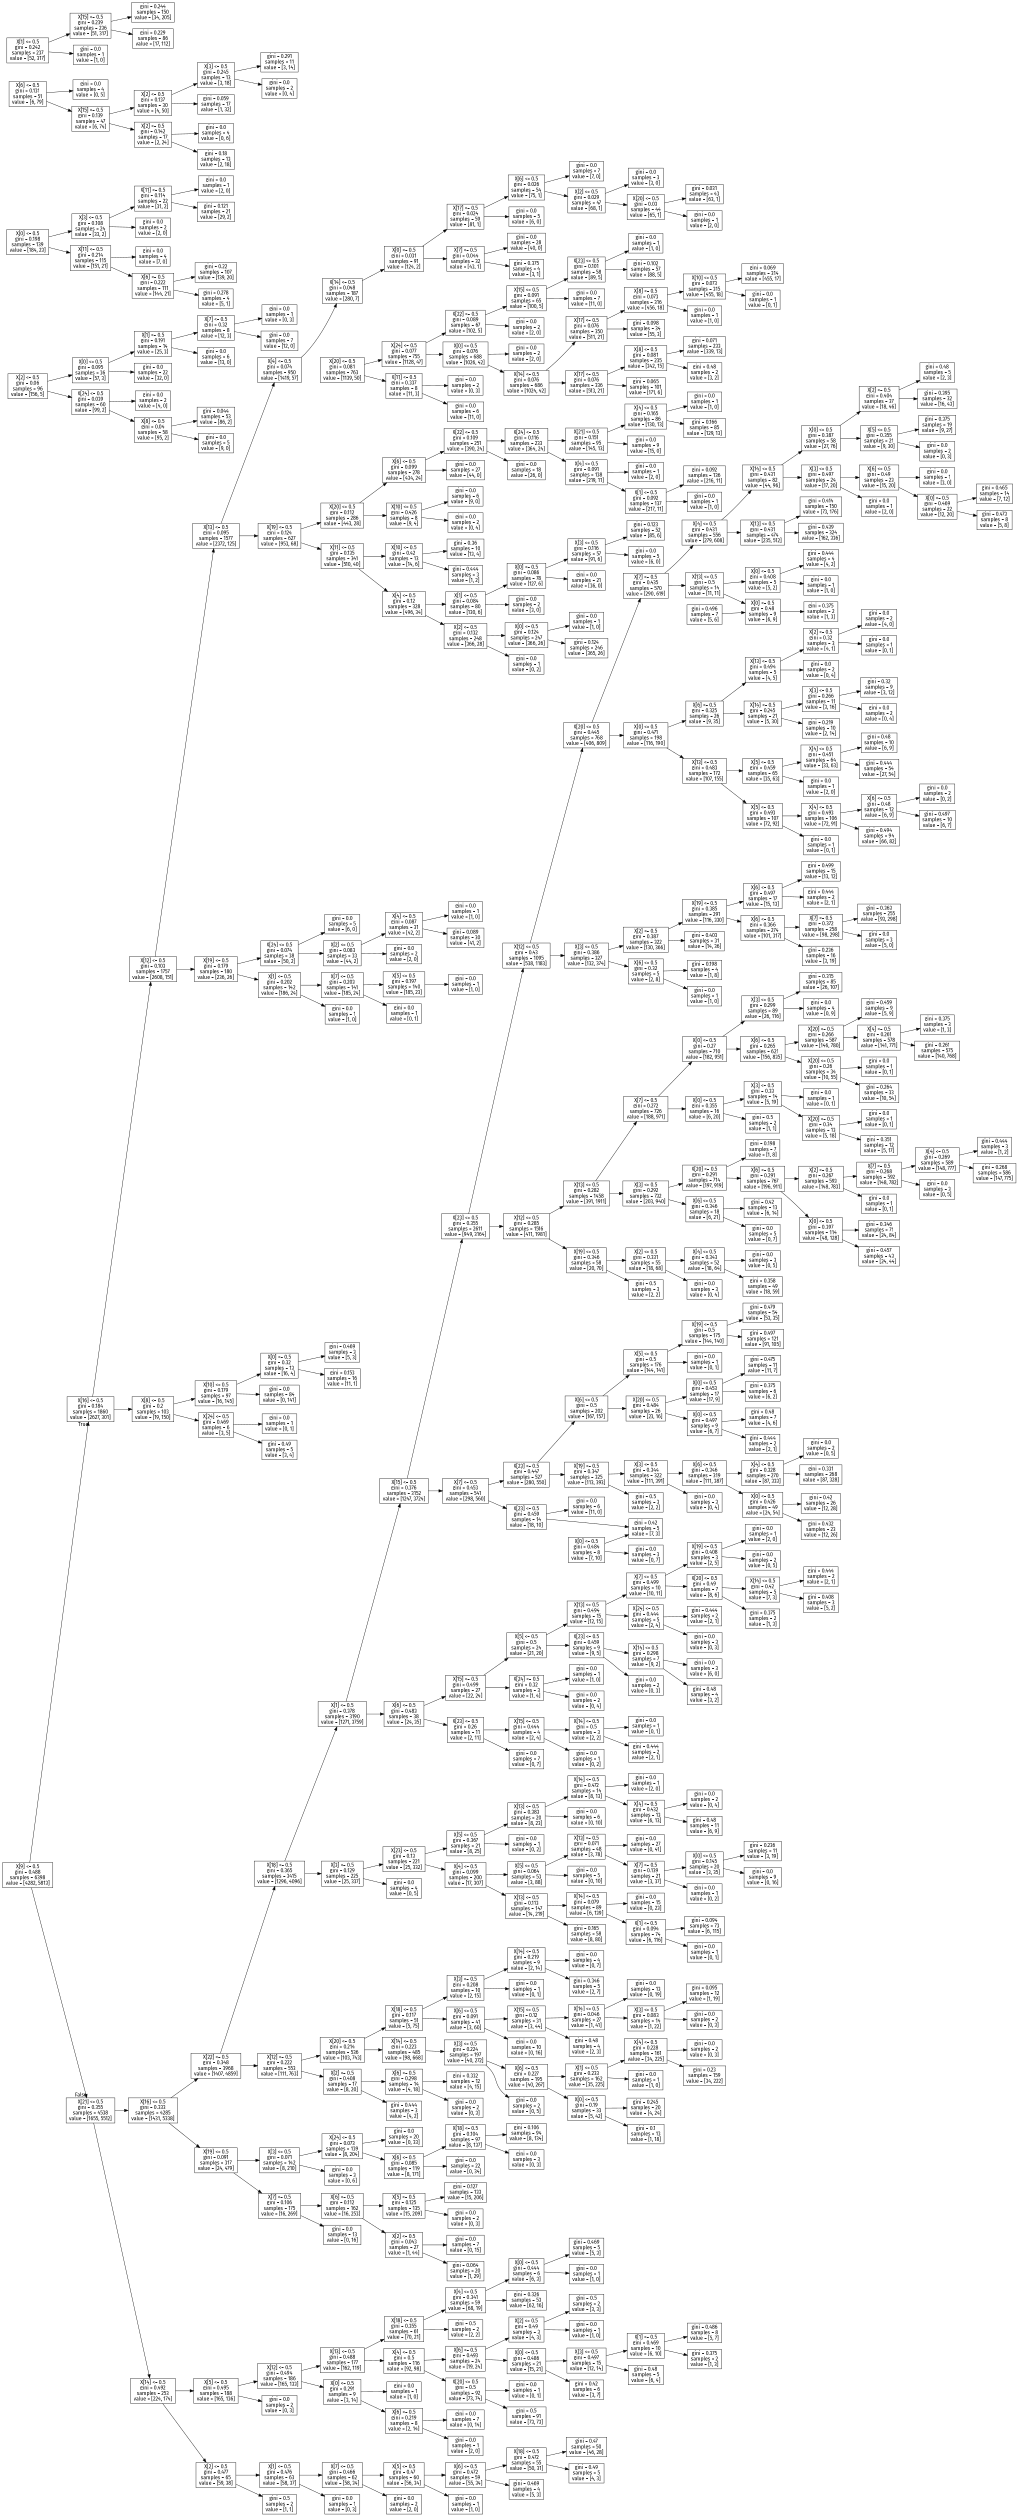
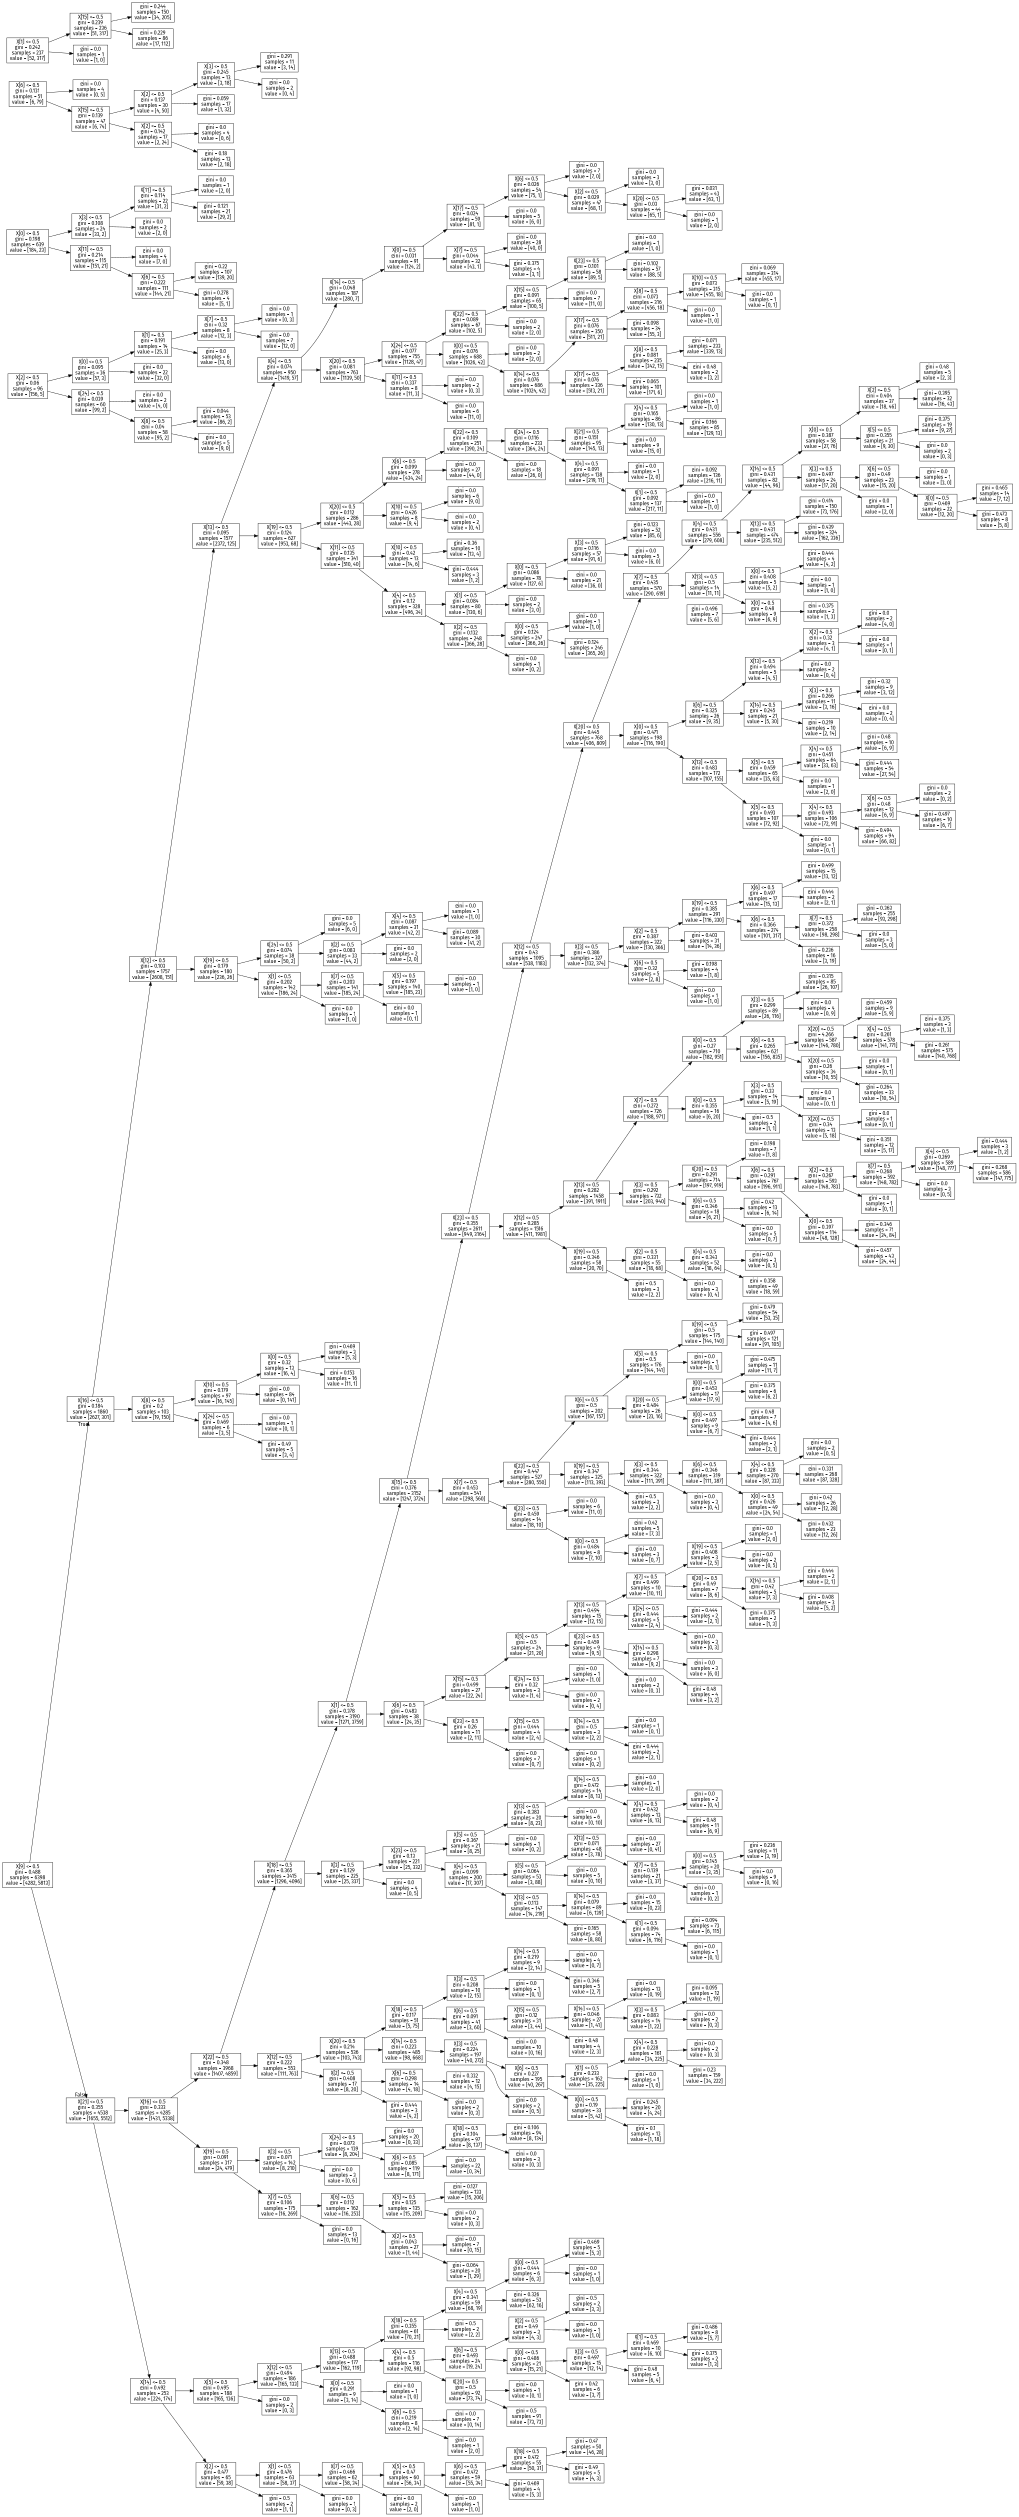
(28, 242) -> (28, 242)
none -> (309, 370)
(821, 1038) -> (821, 1038)
(586, 1523) -> (556, 1533)
